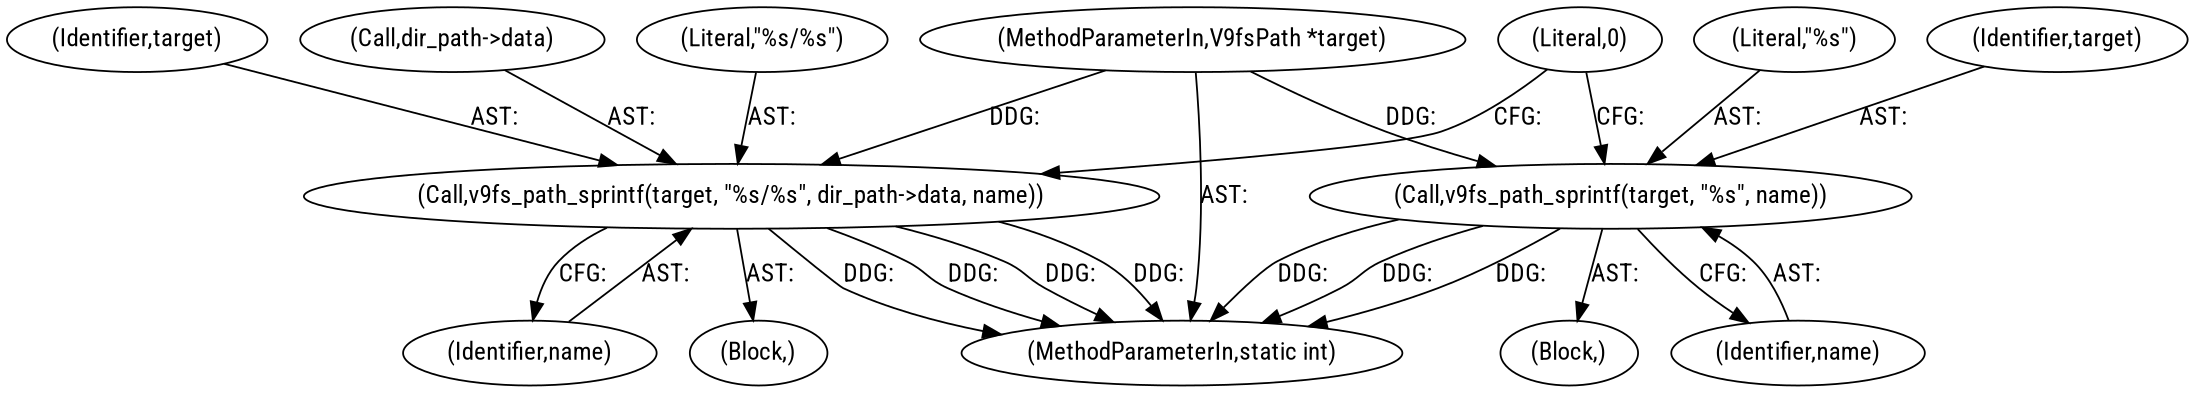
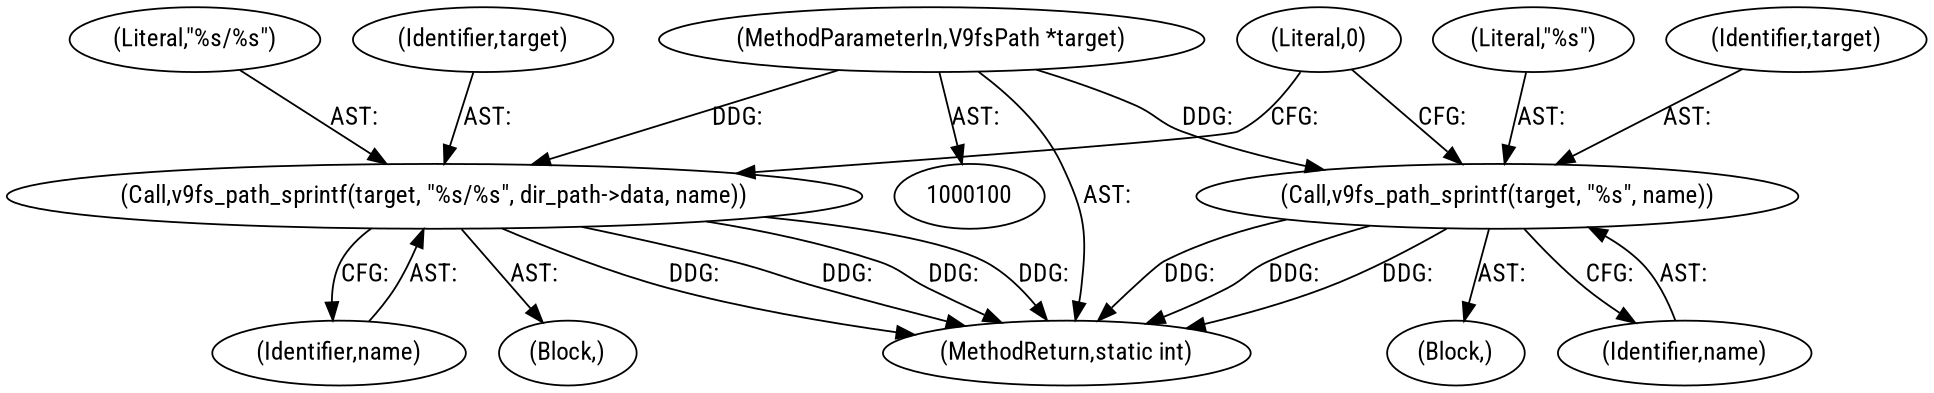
(452, 40) -> none
none -> (970, 196)
(1182, 353) -> (1067, 353)
